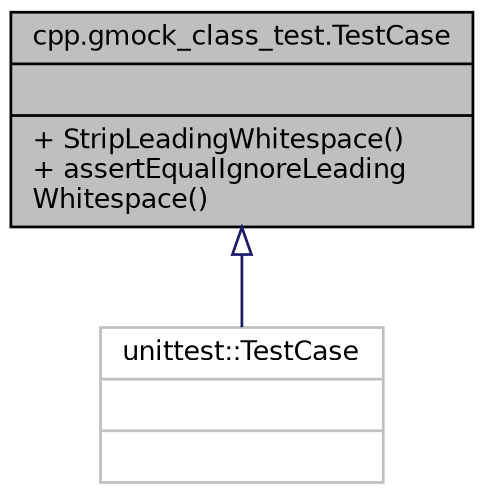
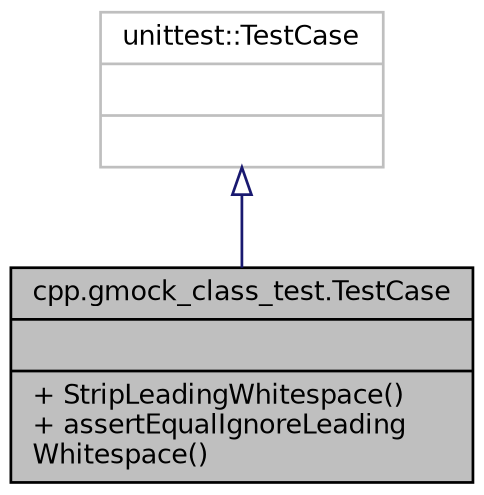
(242, 291) -> (242, 231)
